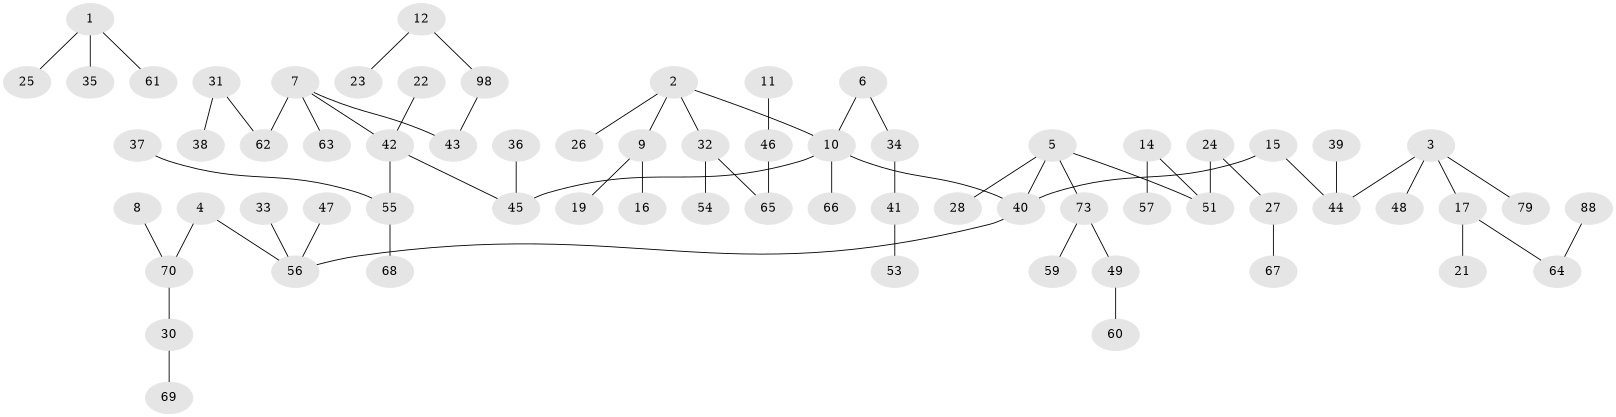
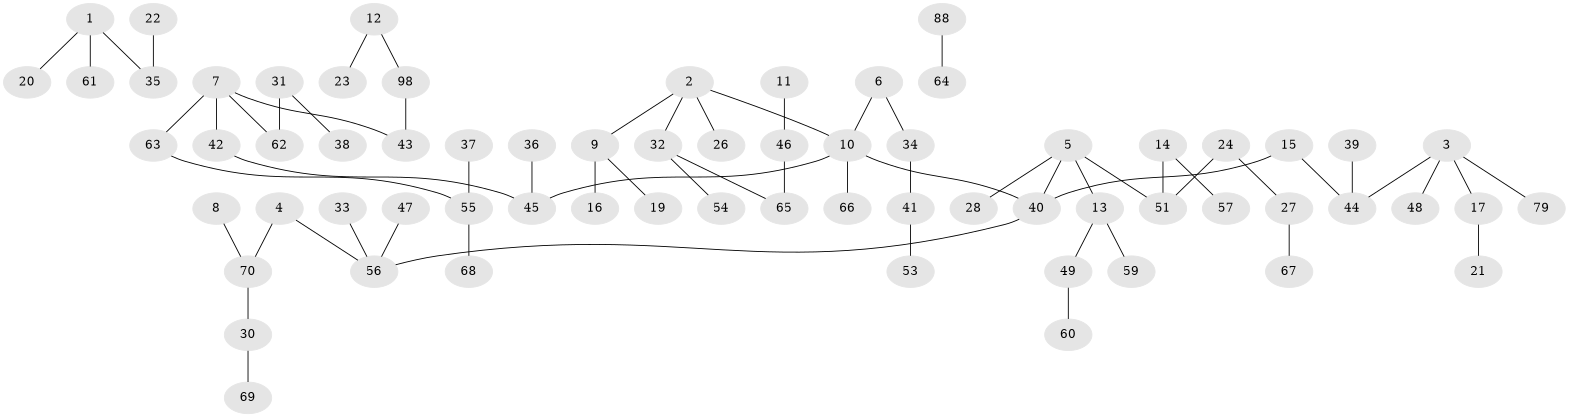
(27, 82) -> (27, 82)
(406, 114) -> (153, 51)
(390, 177) -> (290, 177)
(1084, 209) -> (1100, 209)
(1510, 240) -> none
